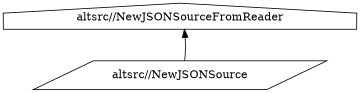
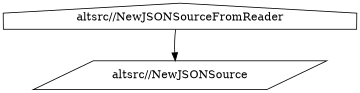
(185, 49) -> (175, 41)
